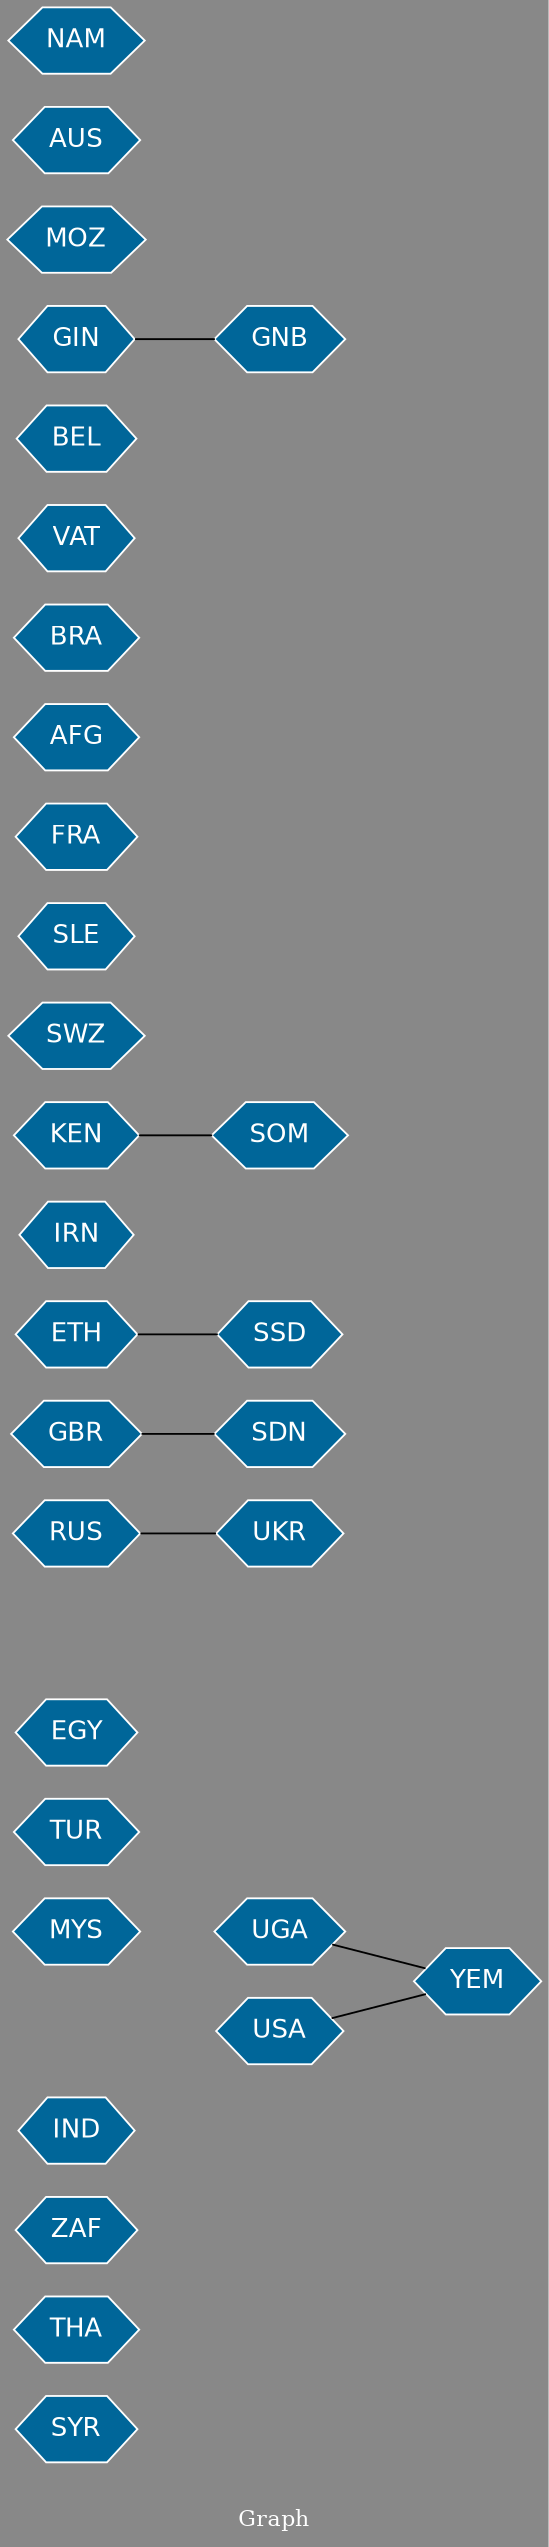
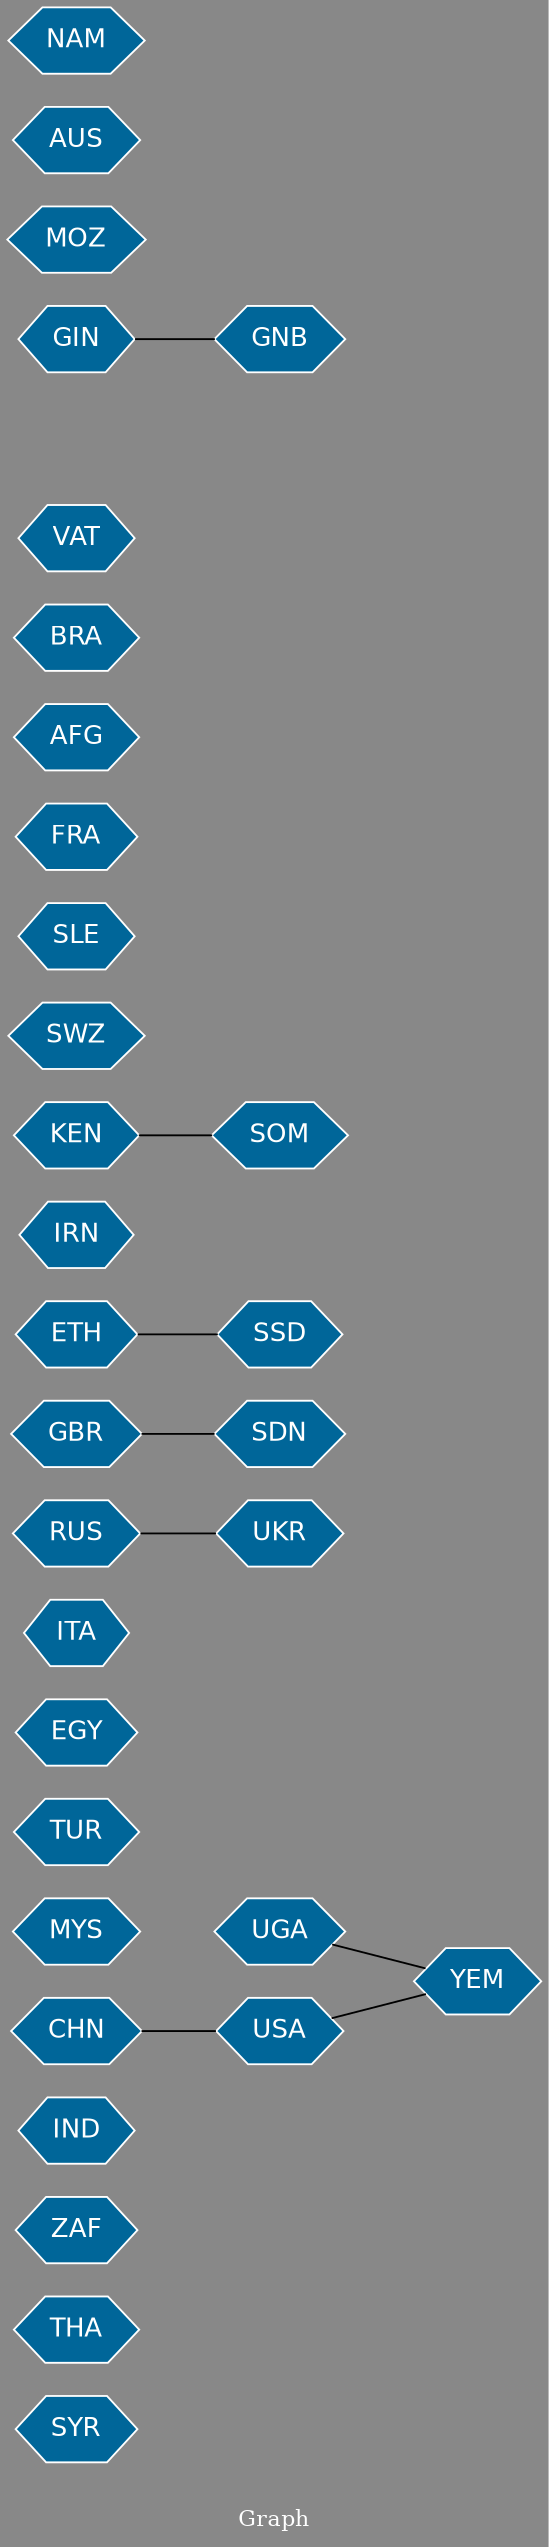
(77, 439) -> none
none -> (77, 1633)
none -> (77, 2031)
